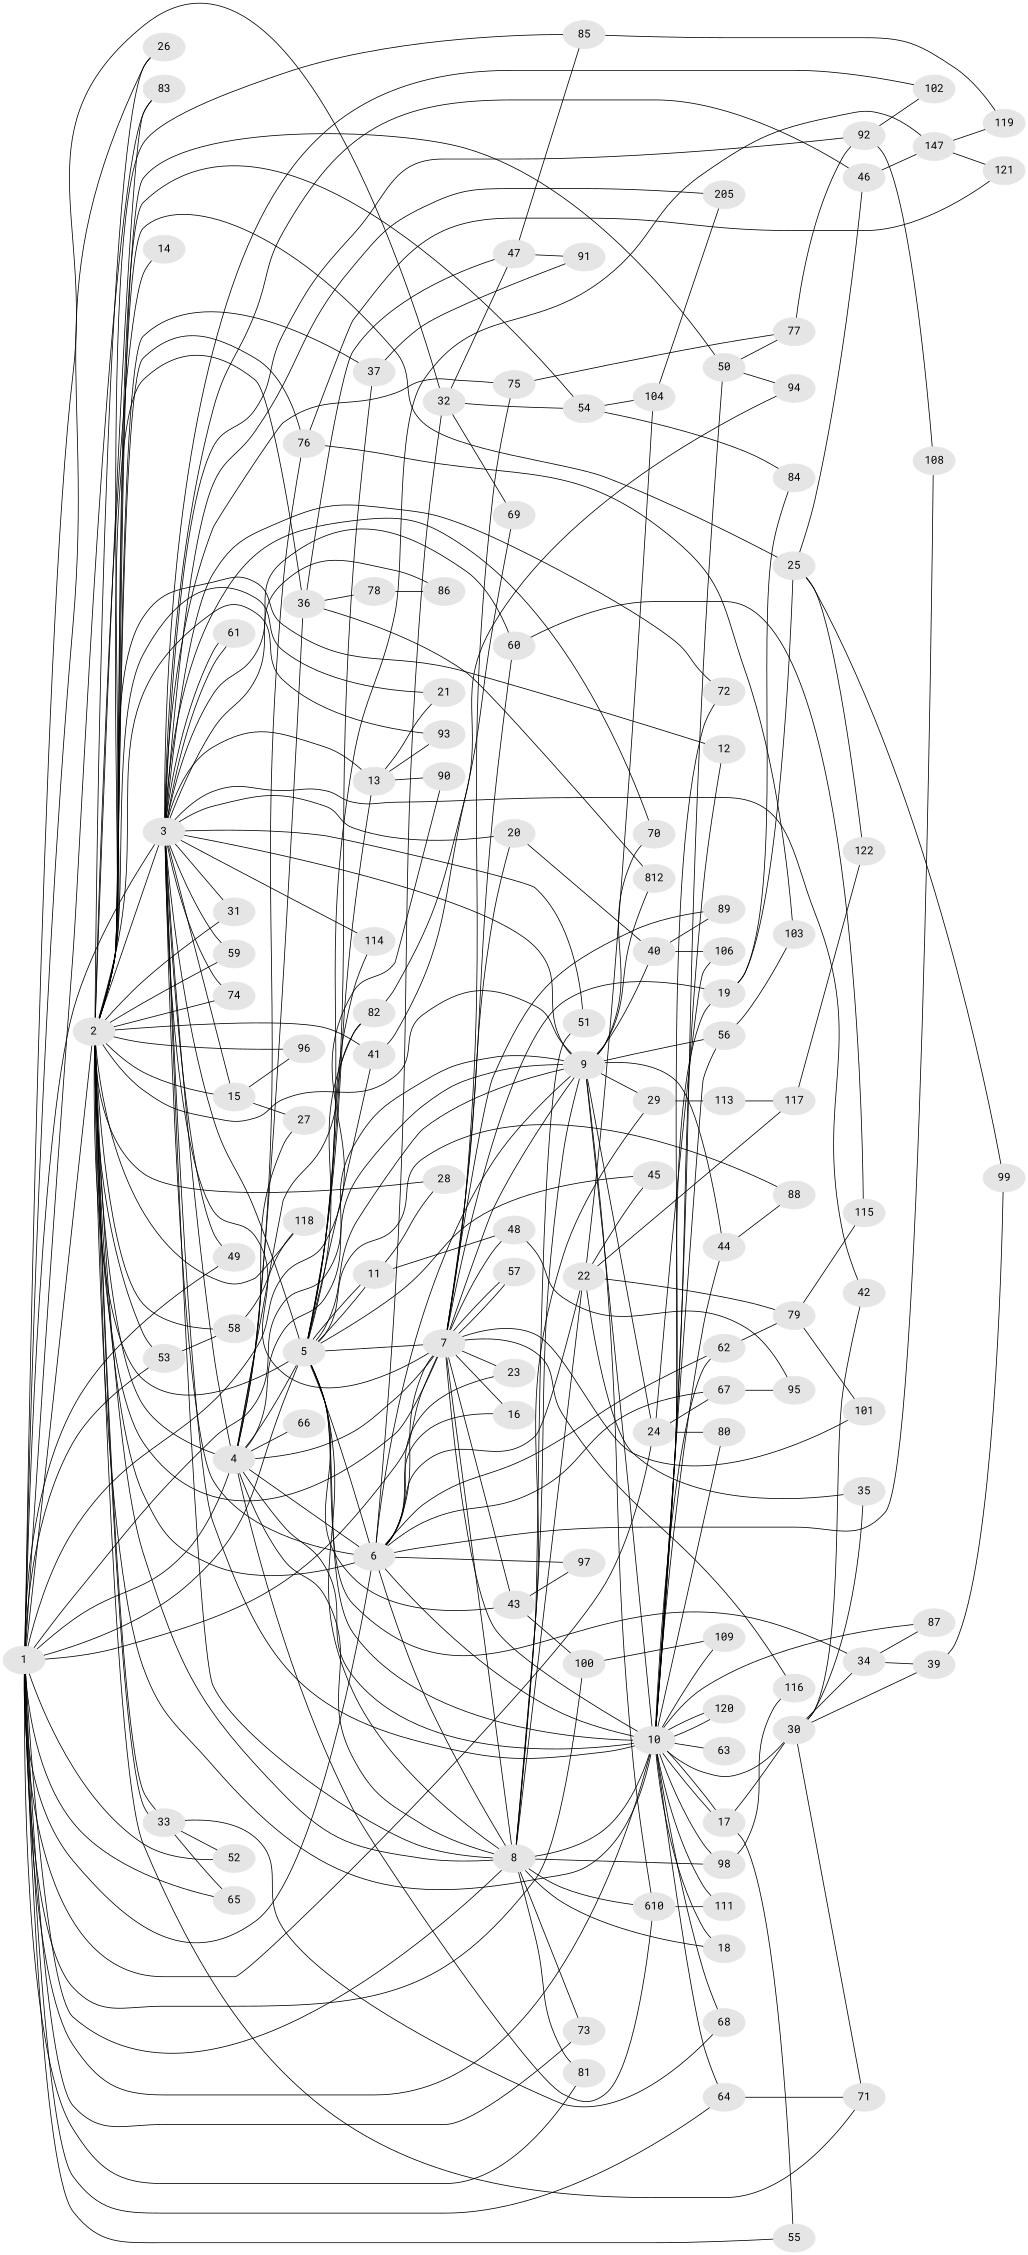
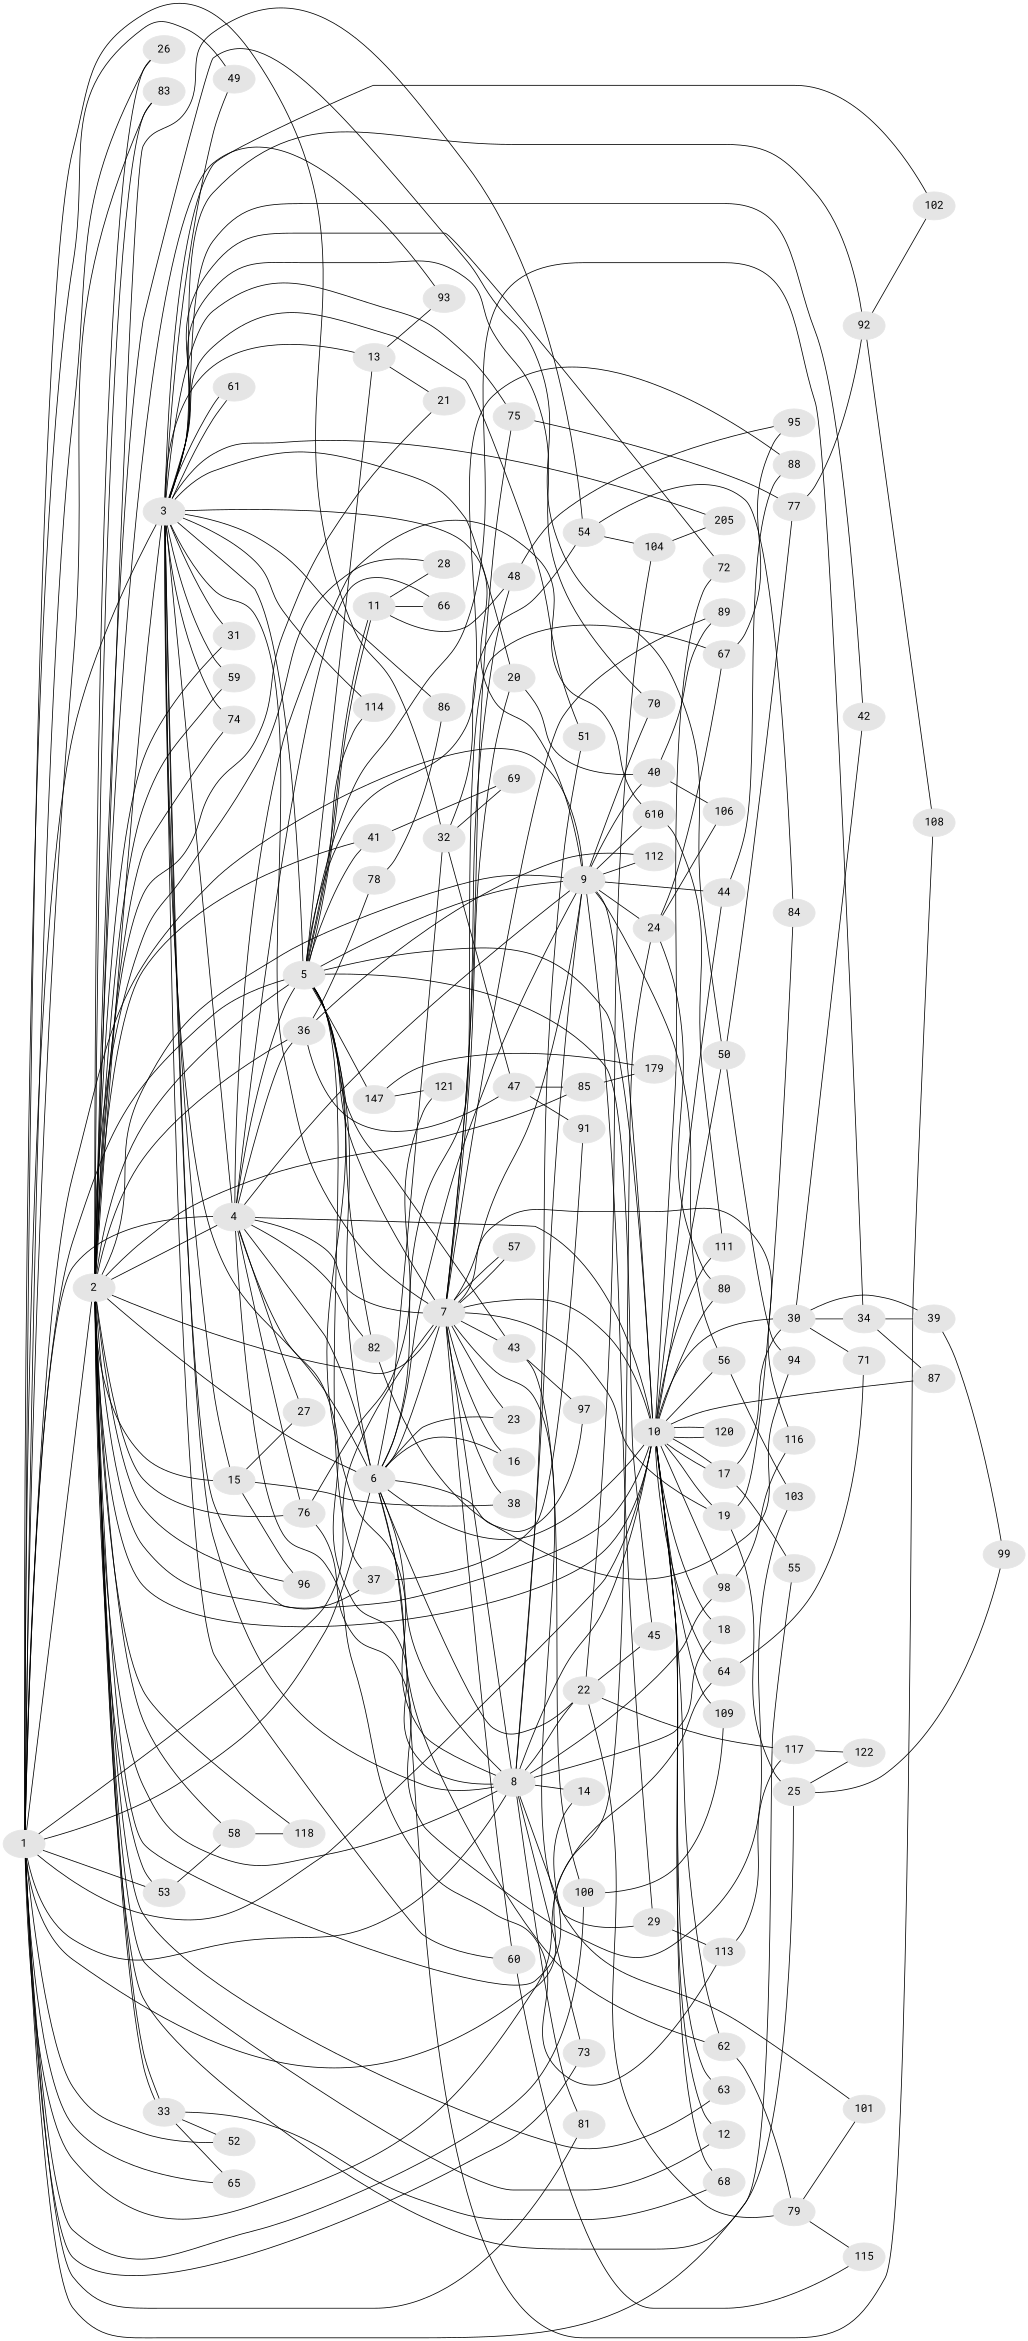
(1004, 123) -> (654, 1069)
(864, 178) -> none
none -> (409, 606)
(444, 777) -> none
(654, 878) -> (654, 857)
(864, 1491) -> none
none -> (514, 1504)
none -> (380, 1780)
(165, 1891) -> (152, 1924)
(579, 1893) -> (549, 1787)
